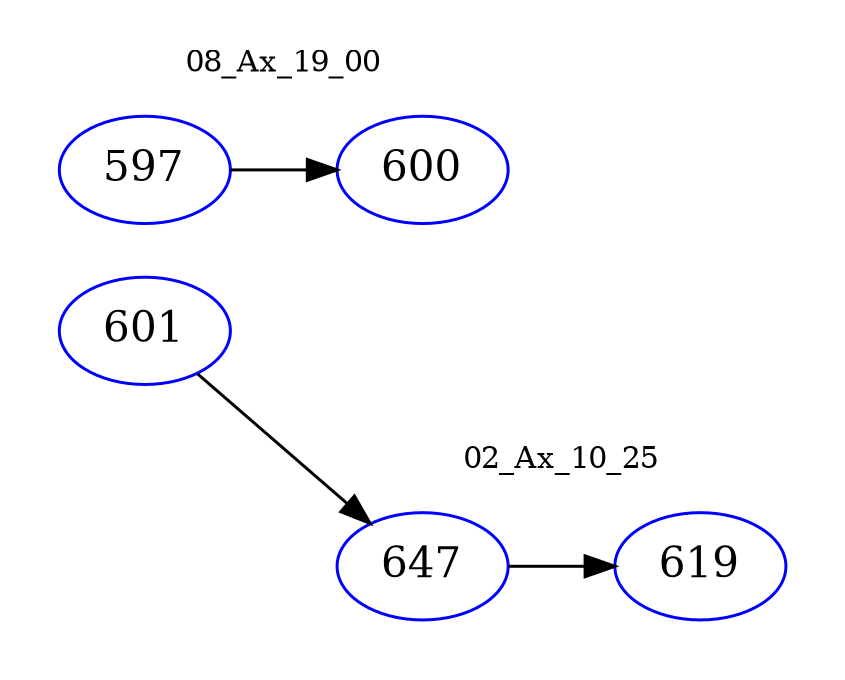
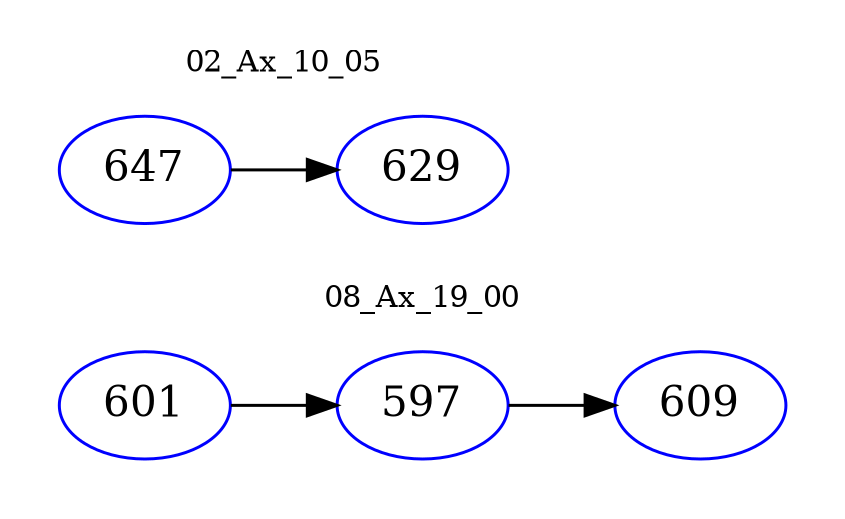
(423, 170) -> (700, 405)
(272, 439) -> (269, 405)
(562, 460) -> (284, 64)
(700, 566) -> (423, 170)
